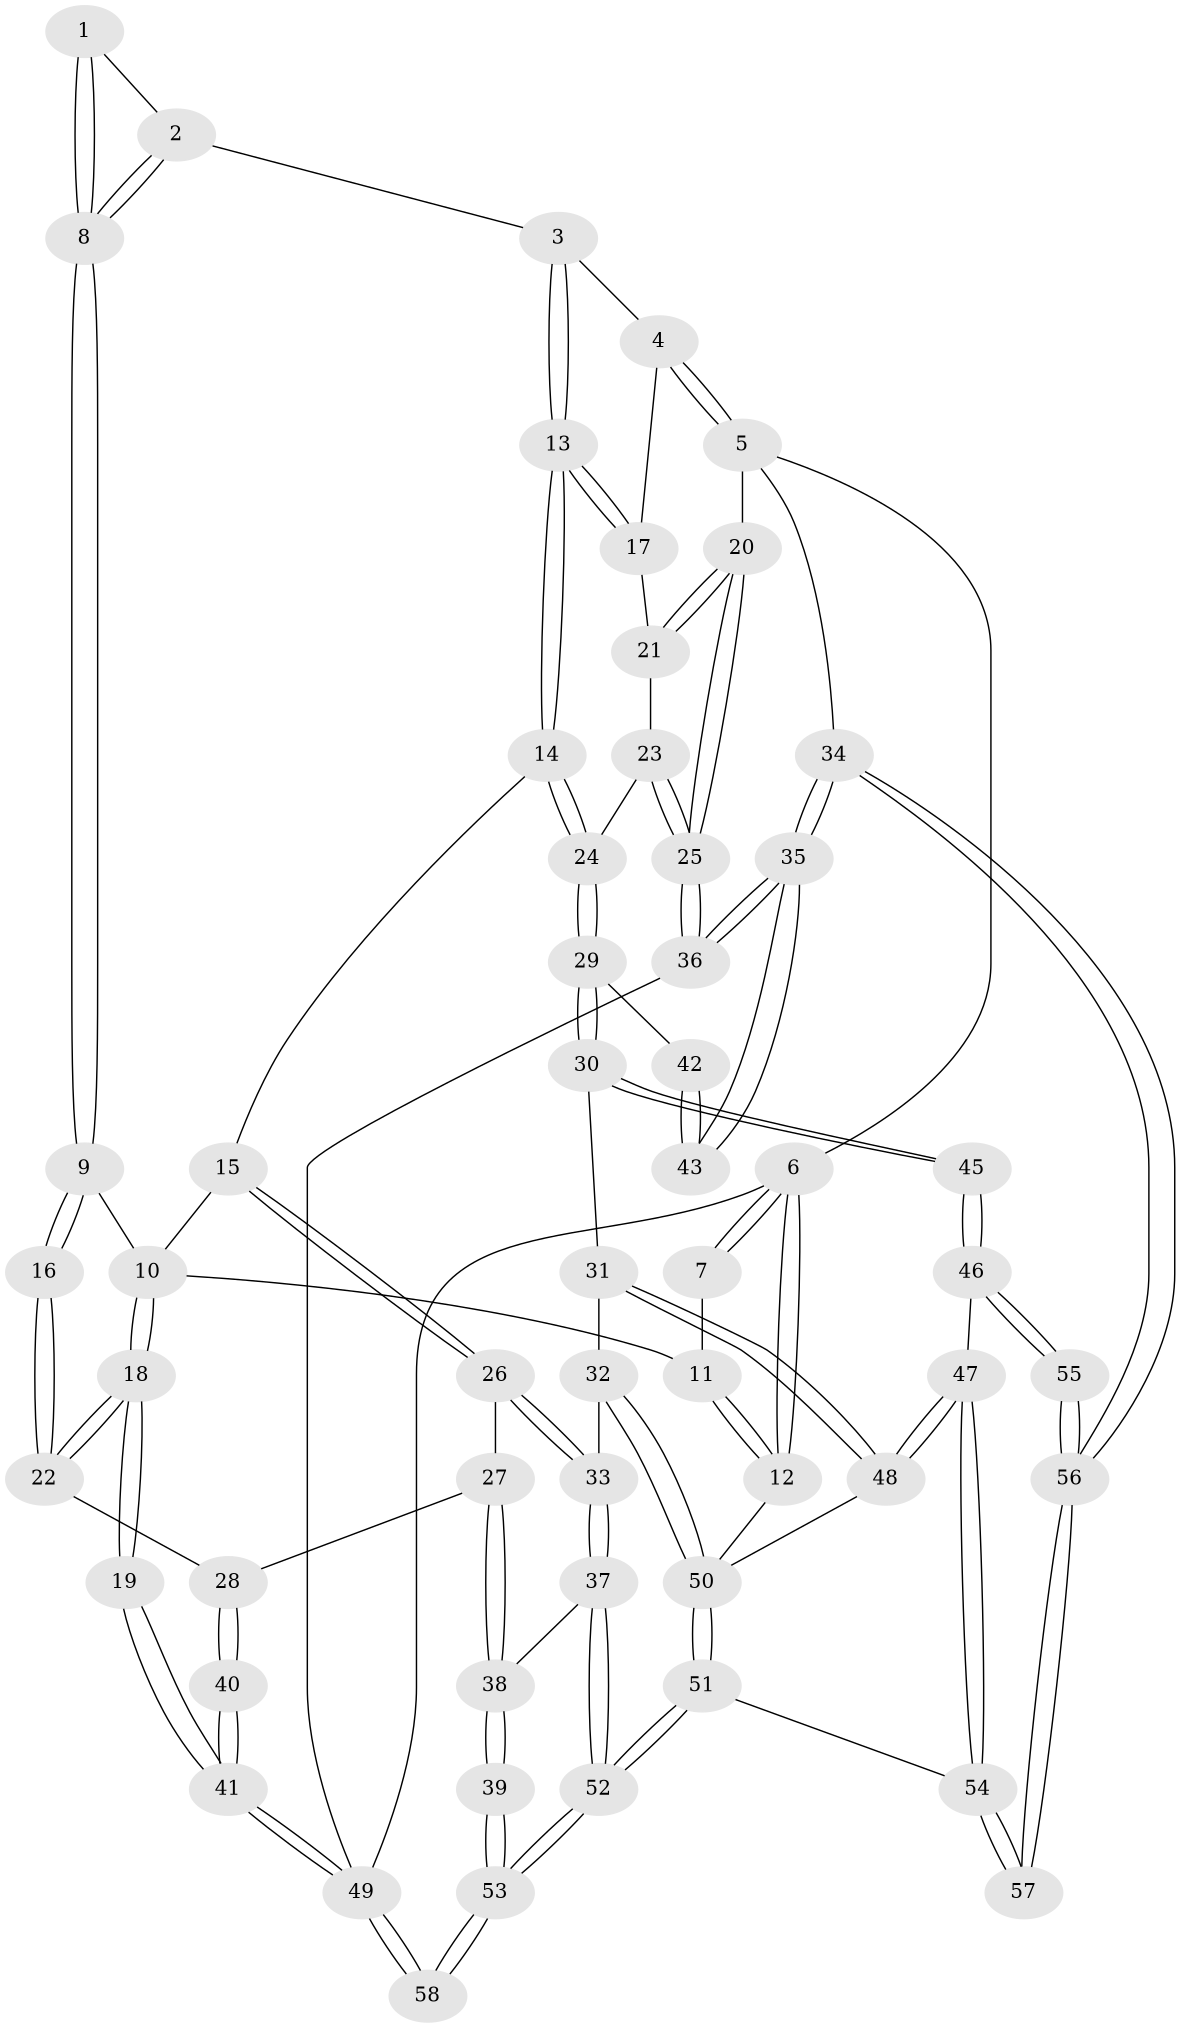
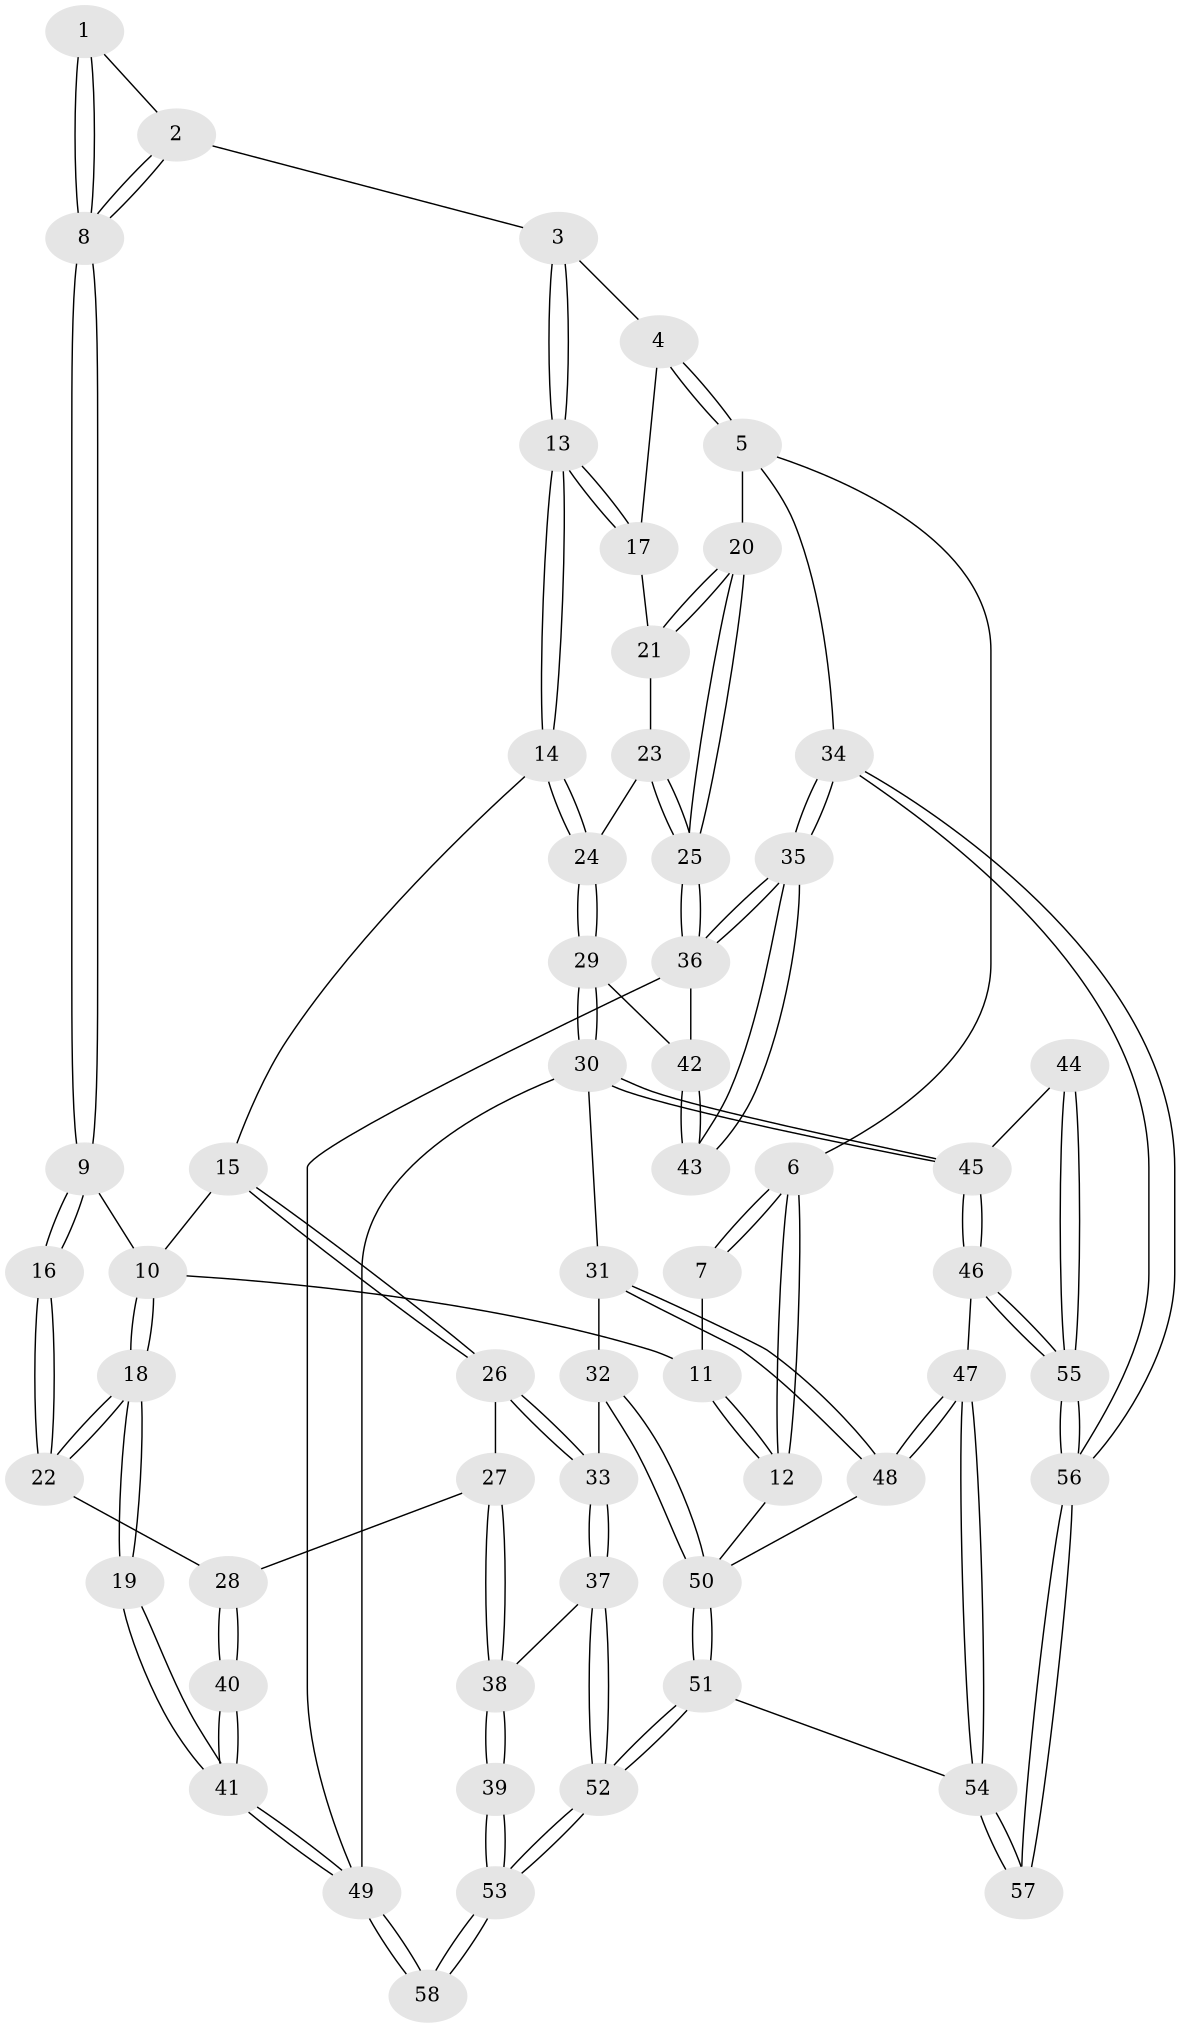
none -> (691, 1014)
none -> (1070, 1066)
(416, 1408) -> (362, 1426)
